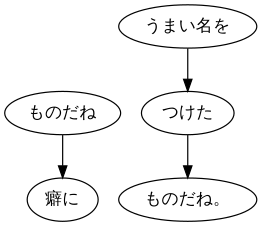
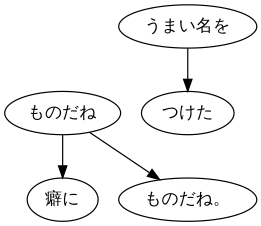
(188, 150) -> (119, 152)
